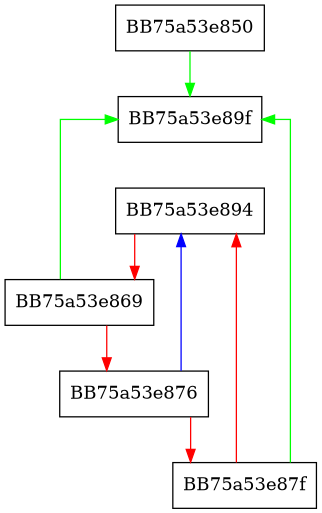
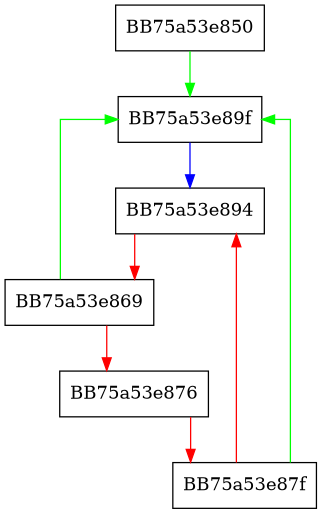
(181, 309) -> (190, 159)
